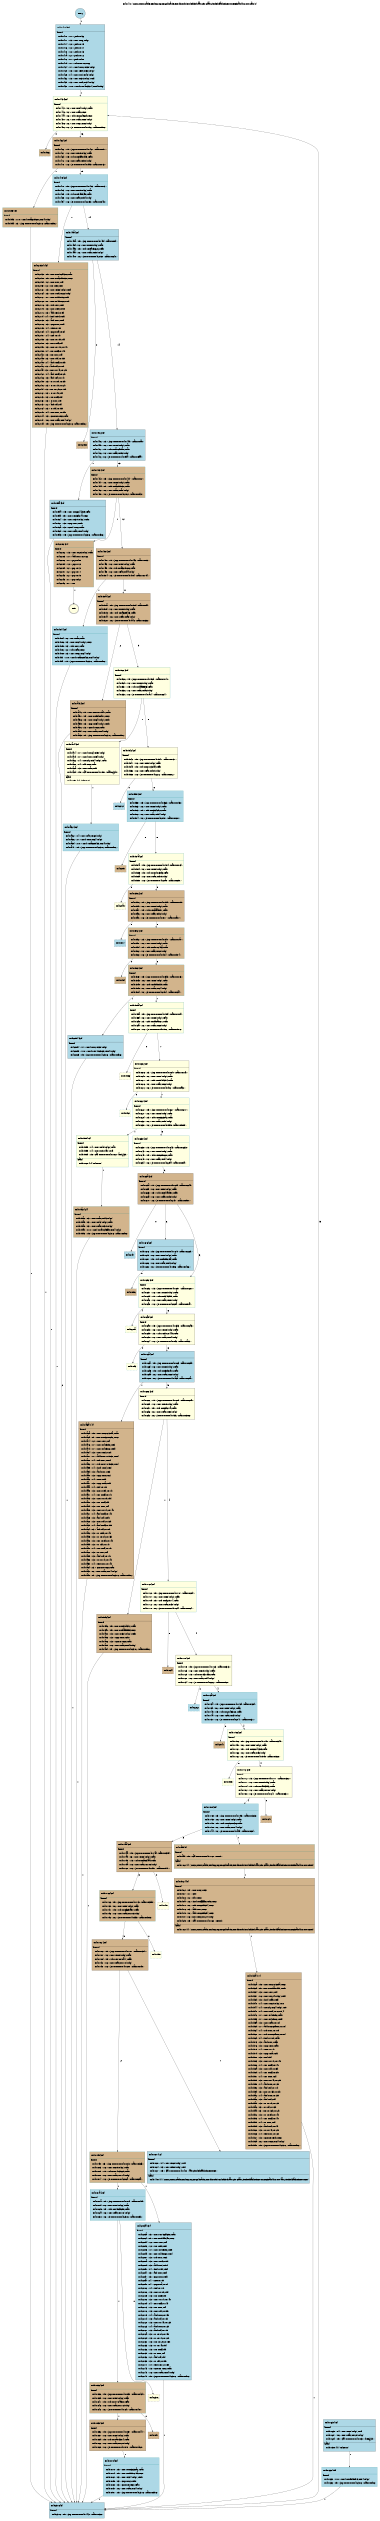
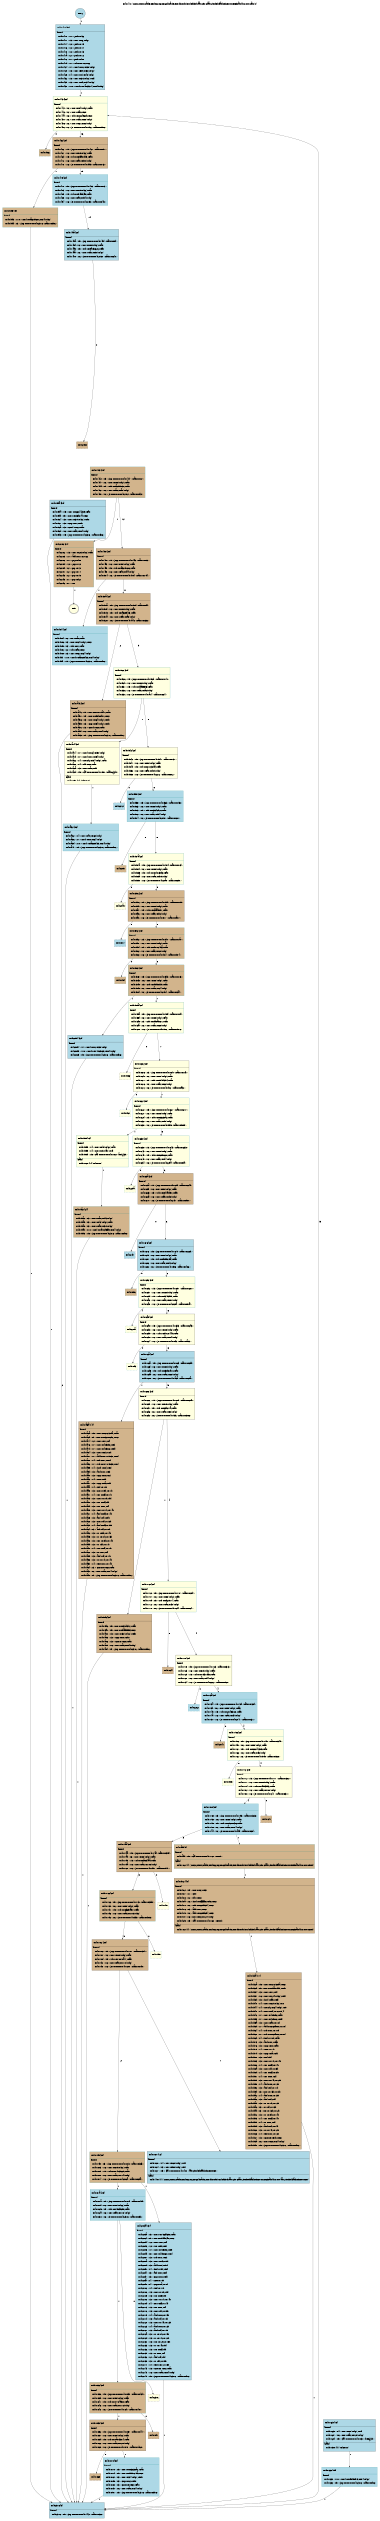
(60, 345) -> none
(118, 445) -> none
none -> (130, 1189)
(195, 1239) -> (166, 1273)
(56, 1583) -> none
none -> (95, 2477)
